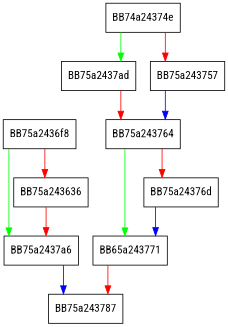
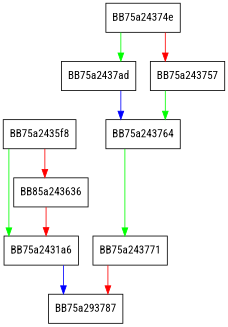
(143, 18) -> (143, 18)
(121, 101) -> (121, 101)
(165, 101) -> (165, 101)
(40, 134) -> (40, 134)
(51, 192) -> (51, 192)
(181, 192) -> none
(41, 251) -> (41, 251)
(130, 251) -> (130, 251)
(86, 309) -> (86, 309)
